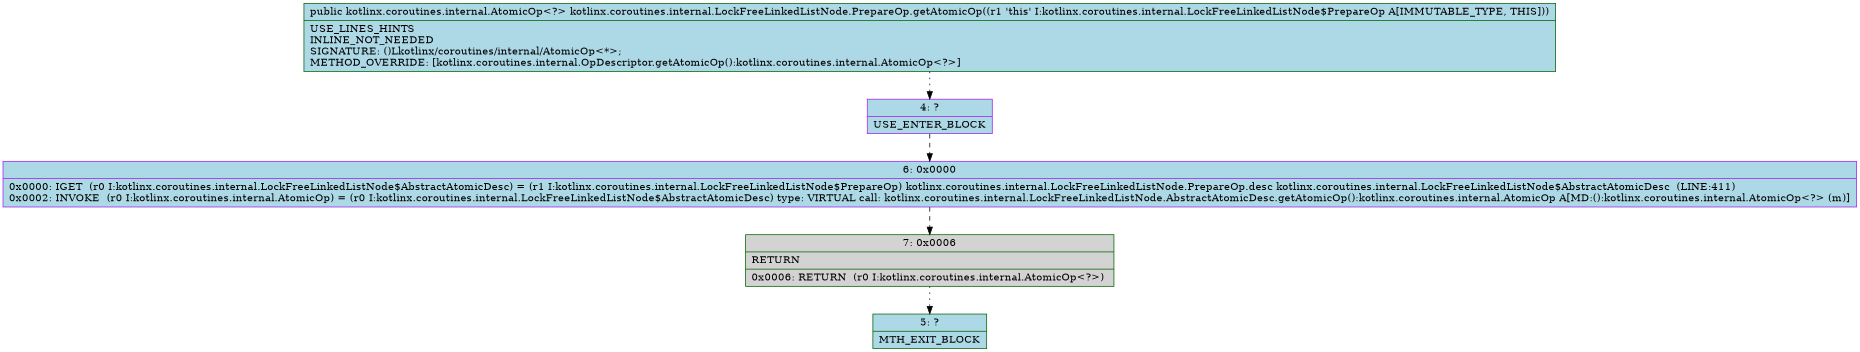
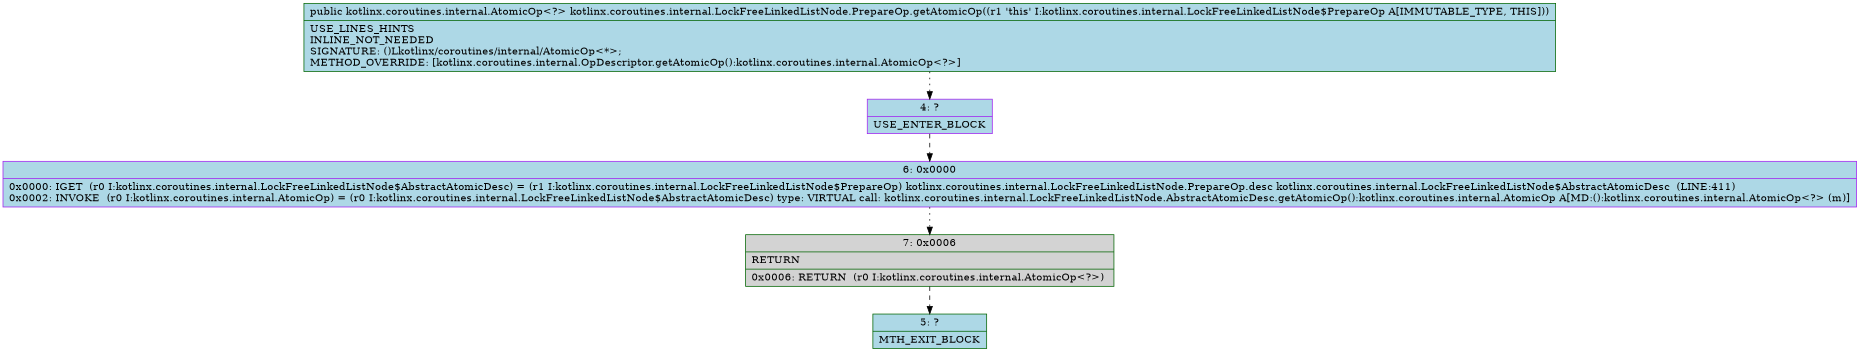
(930, 217) -> (930, 217)
(930, 296) -> (930, 296)
